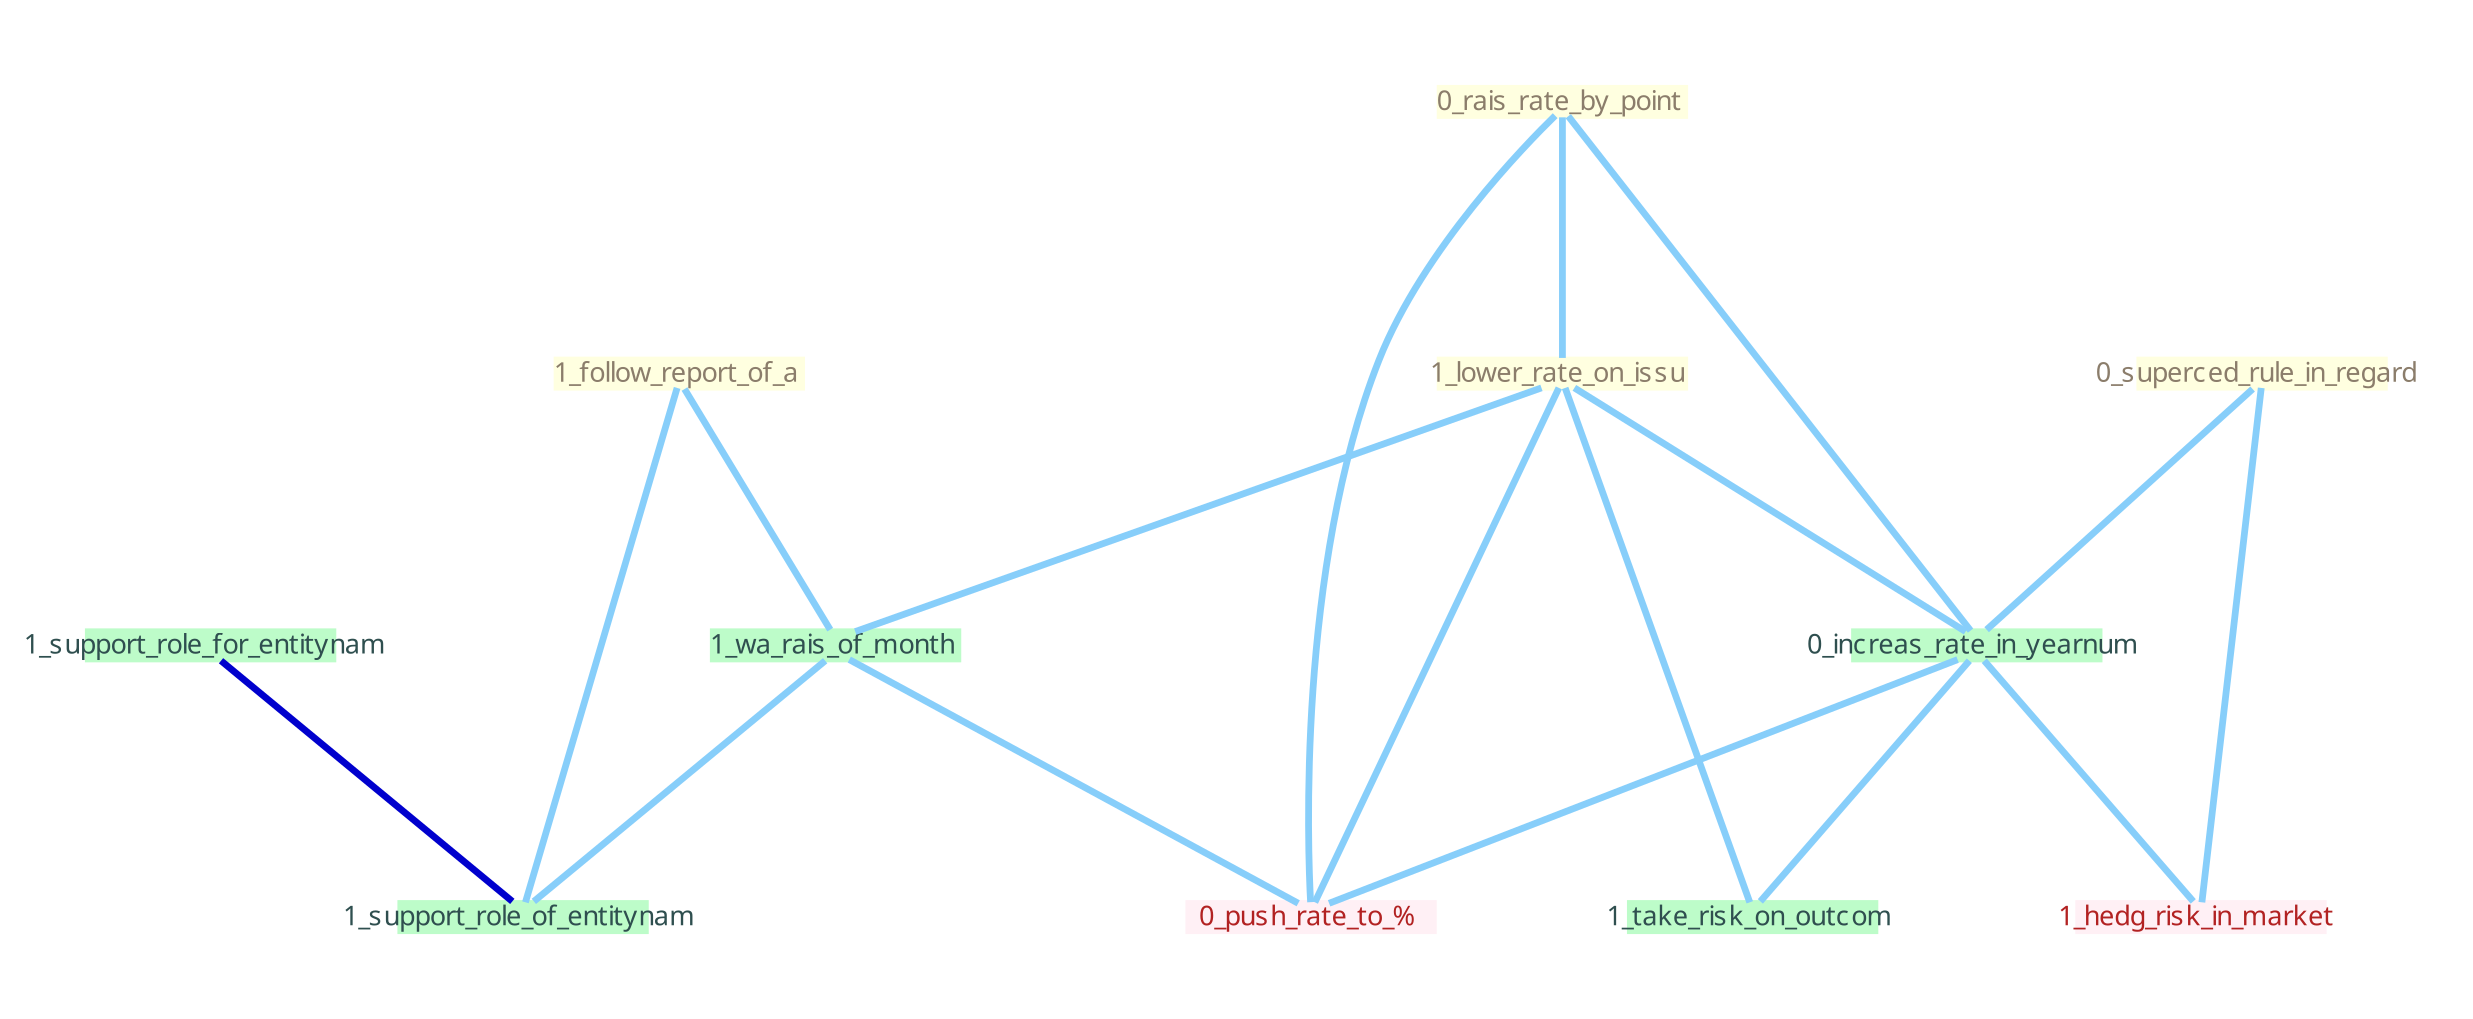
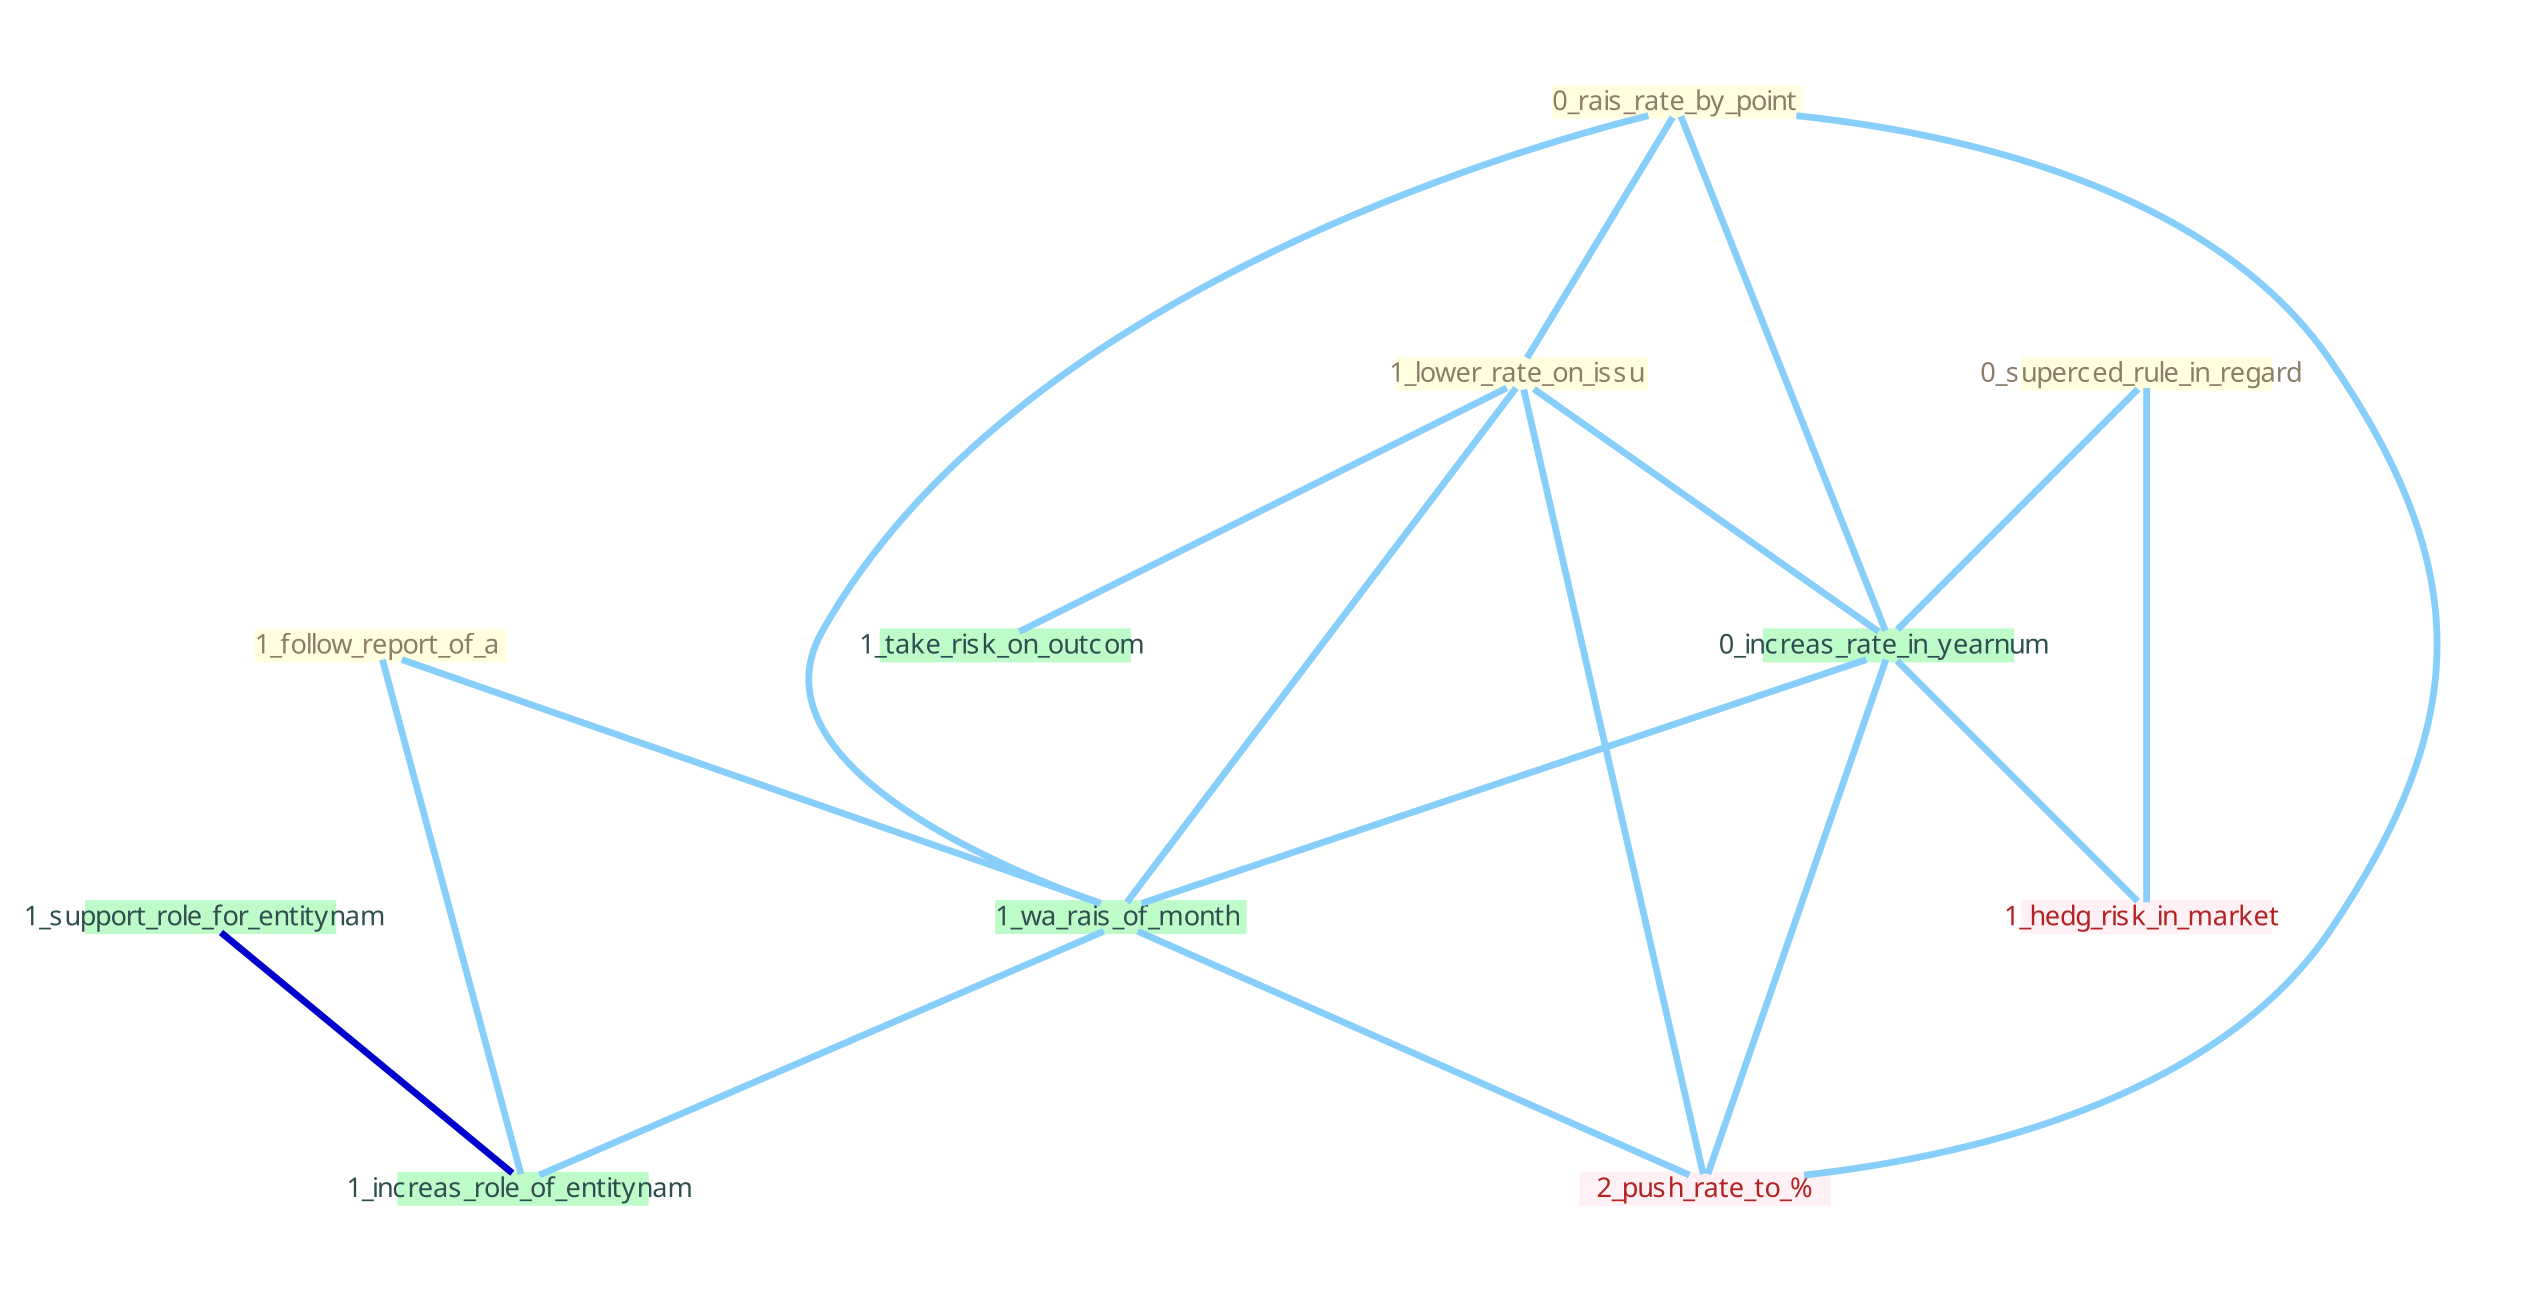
none -> (1006, 420)
(1865, 781) -> (1504, 781)
(523, 917) -> (523, 1189)
(1311, 917) -> (1705, 1189)
